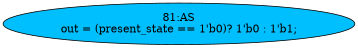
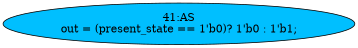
(179, 24) -> (179, 24)
